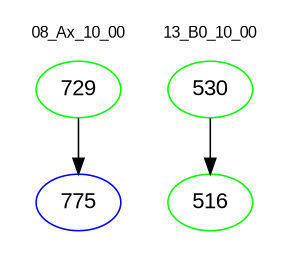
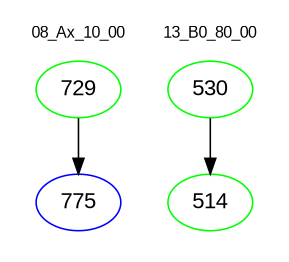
(210, 34) -> (210, 34)
(210, 202) -> (210, 202)
